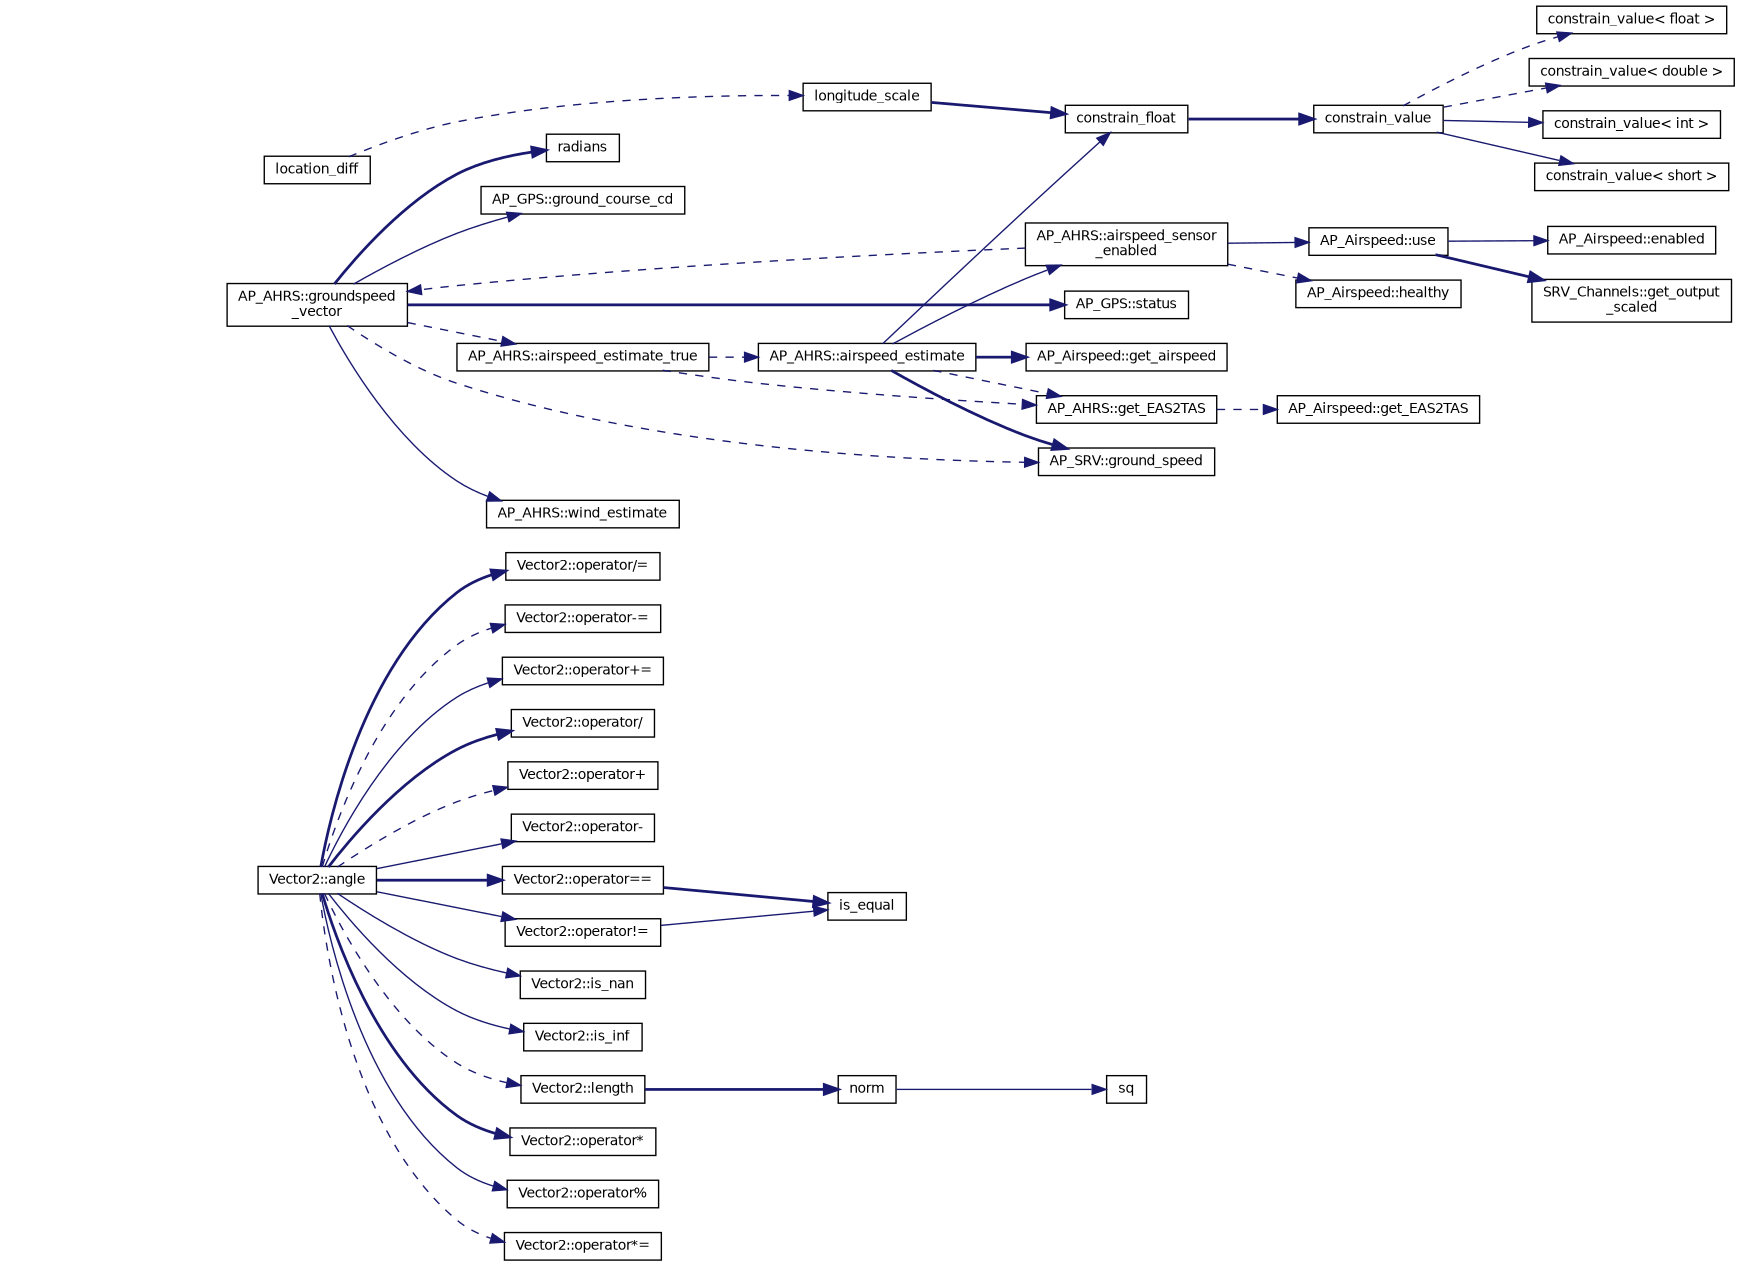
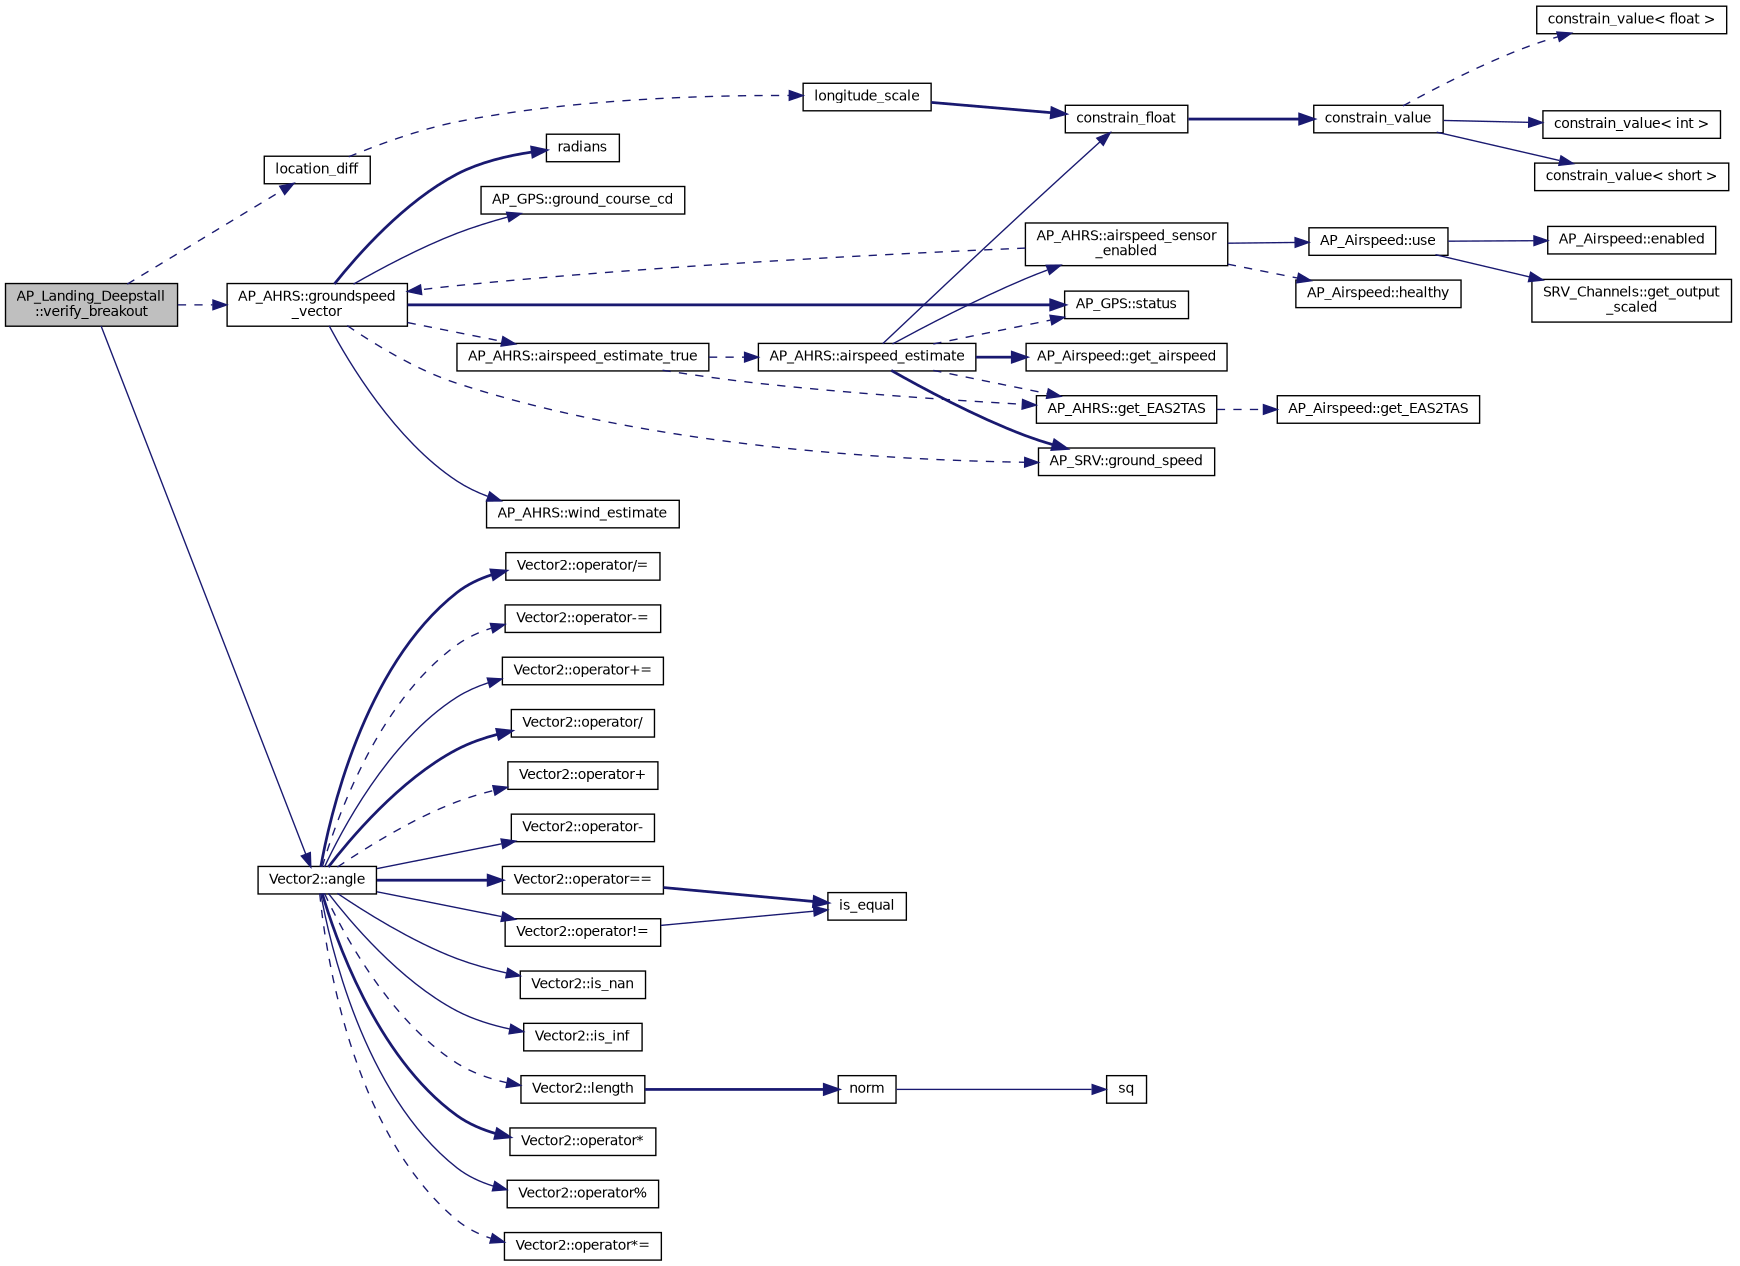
(1632, 72) -> none
(1482, 266) -> (1482, 266)
none -> (92, 305)
none -> (992, 332)
